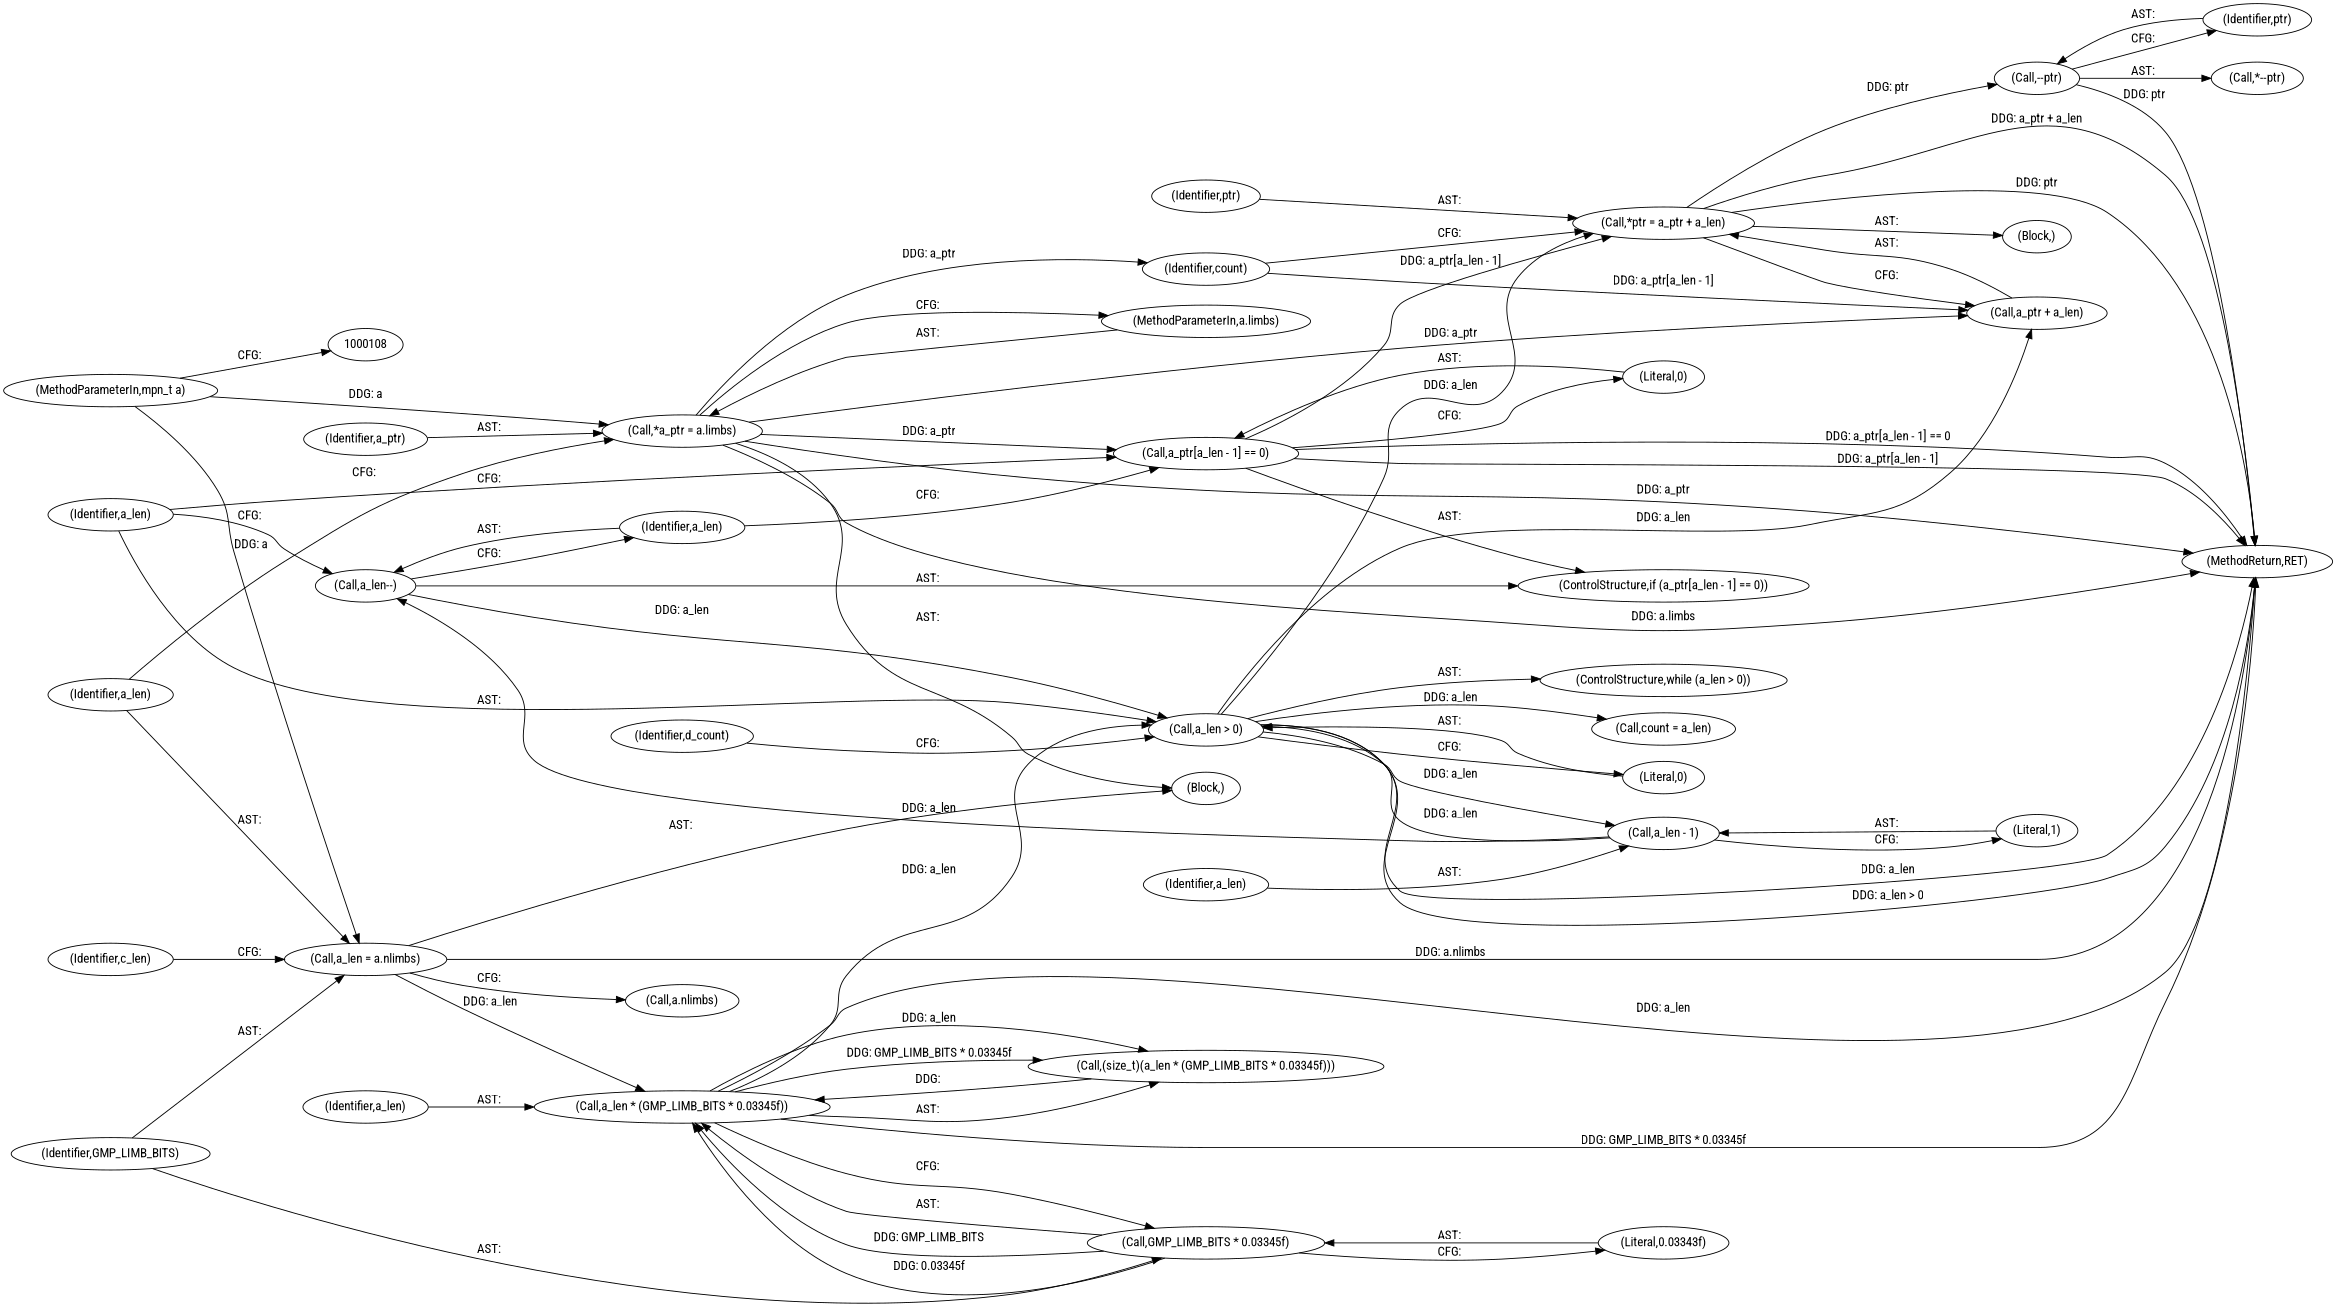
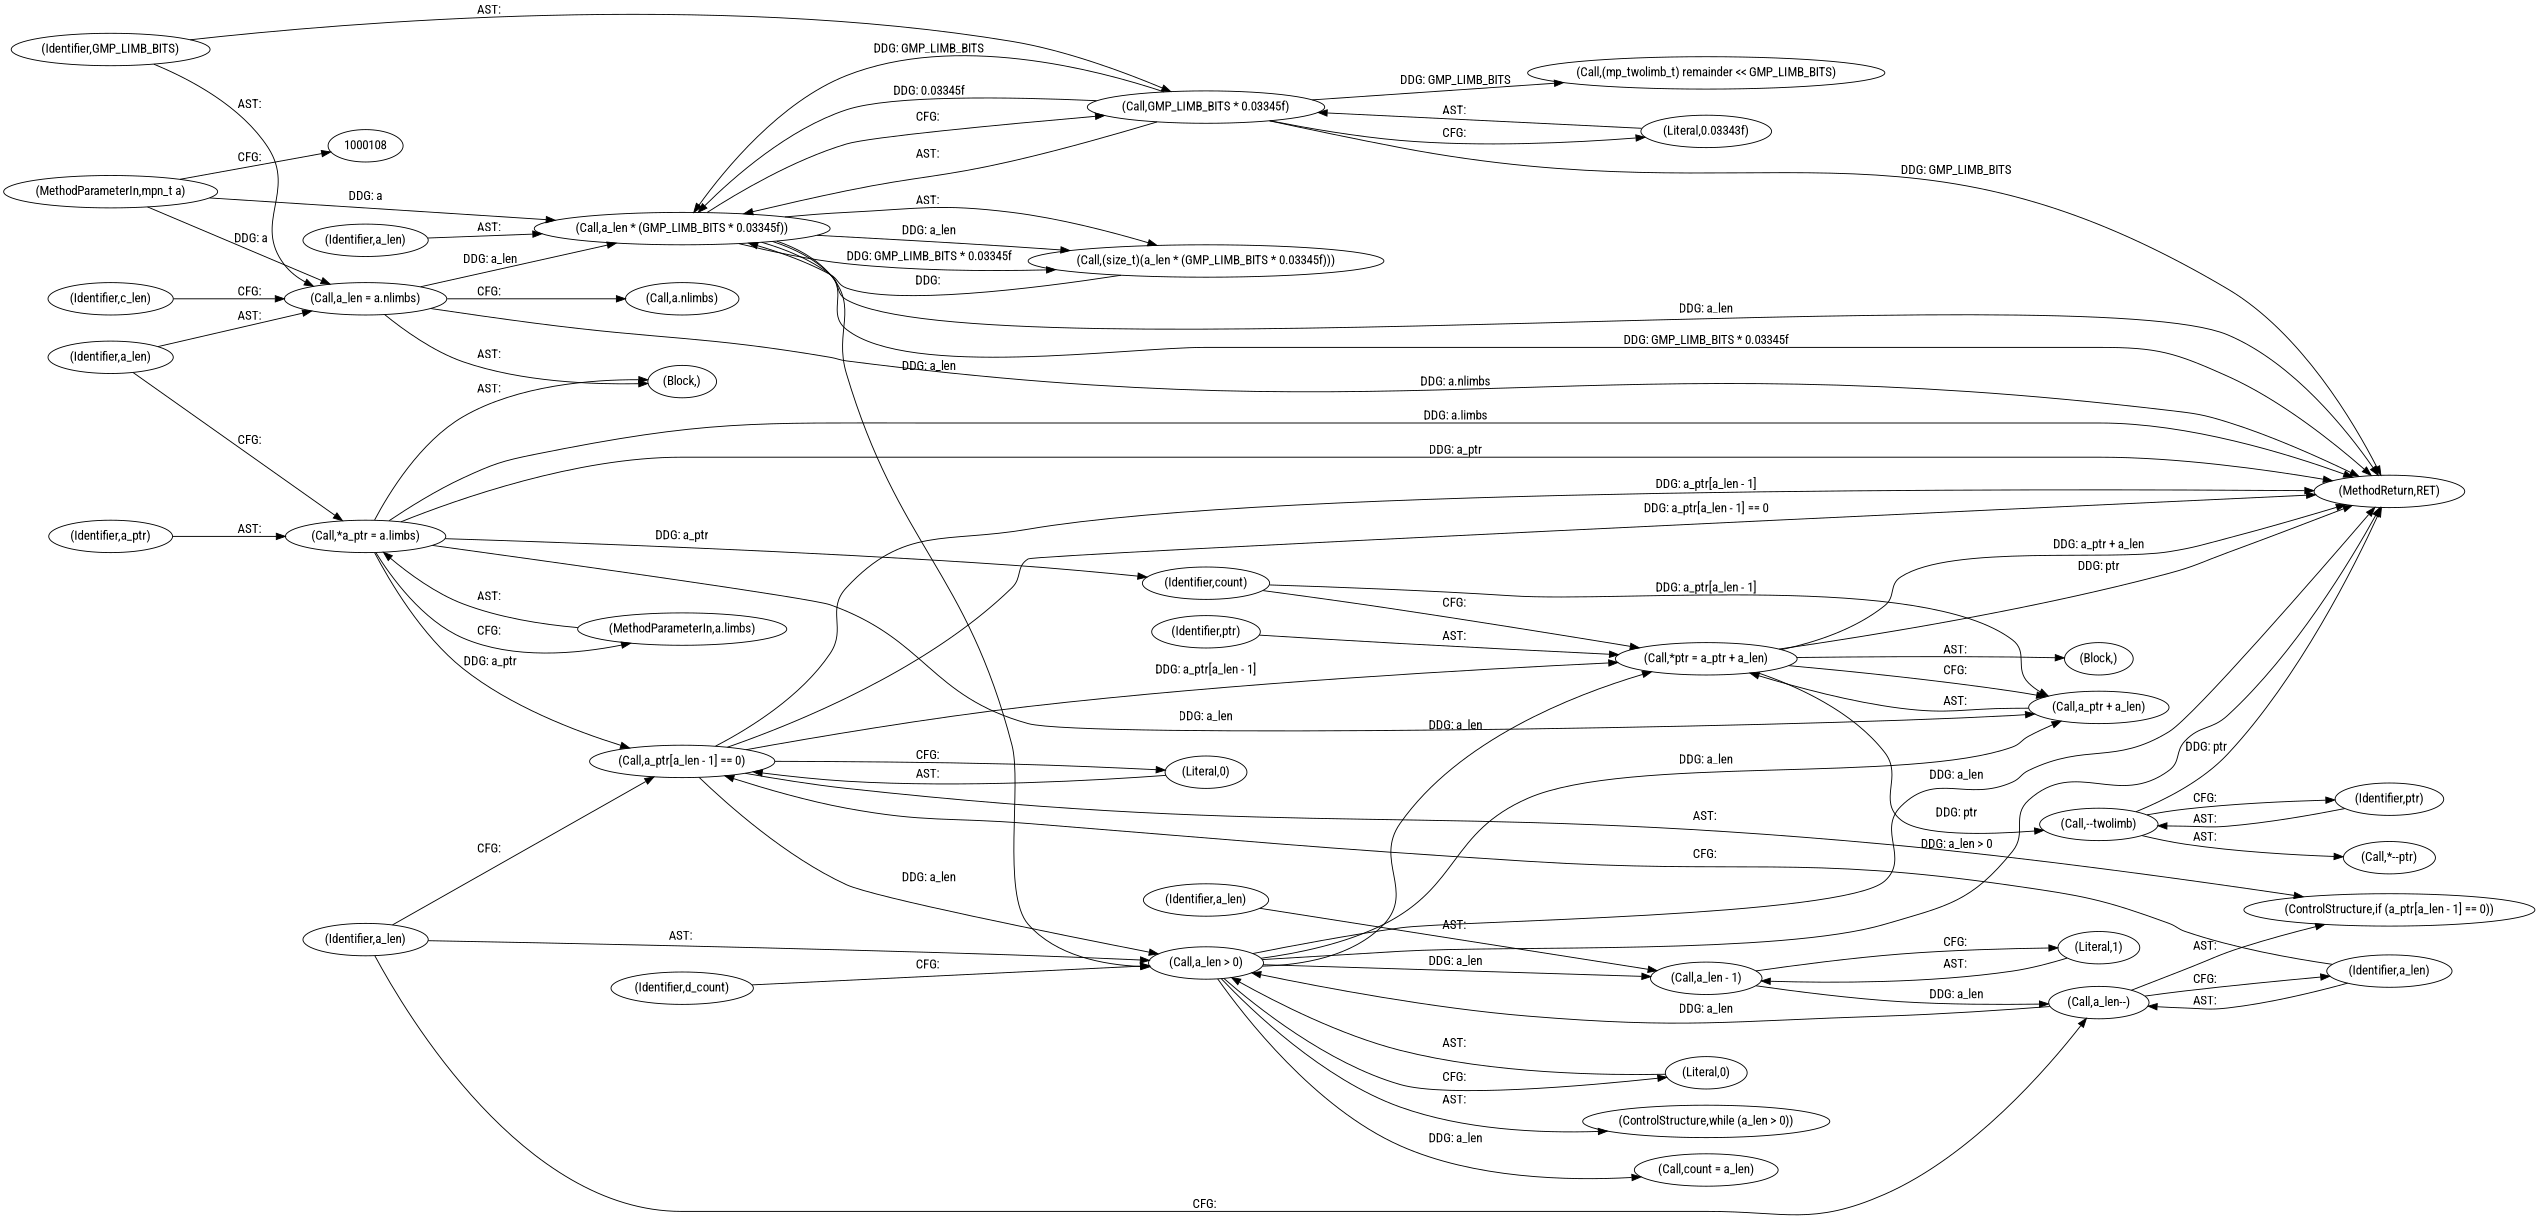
none -> (1706, 73)
(2037, 78) -> (2099, 824)
none -> (1875, 176)
(1451, 333) -> (1206, 717)
(405, 409) -> (378, 209)
(1414, 828) -> (908, 902)
